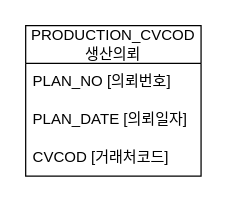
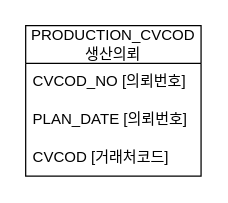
(103, 82) -> (107, 82)
(112, 119) -> (112, 119)
